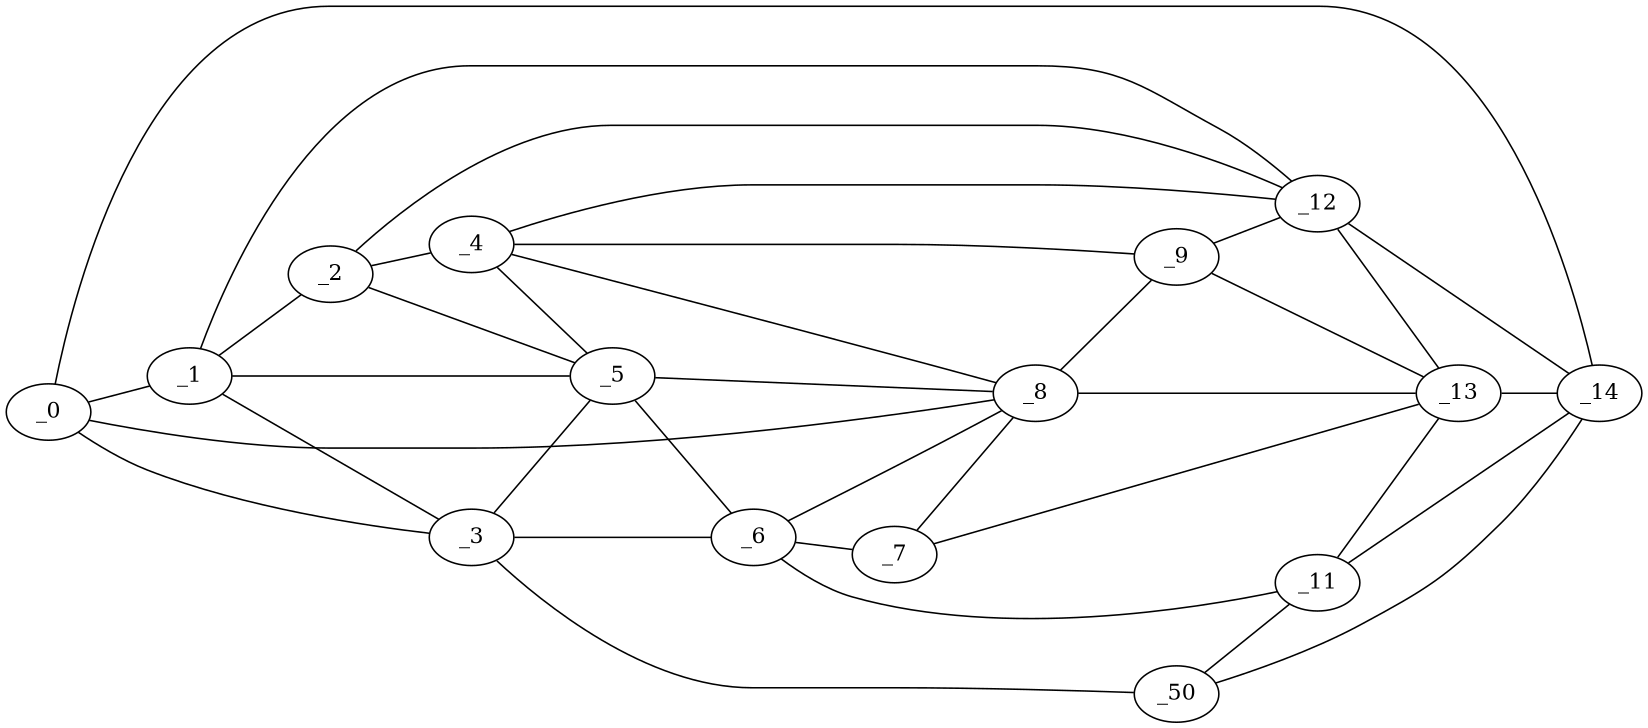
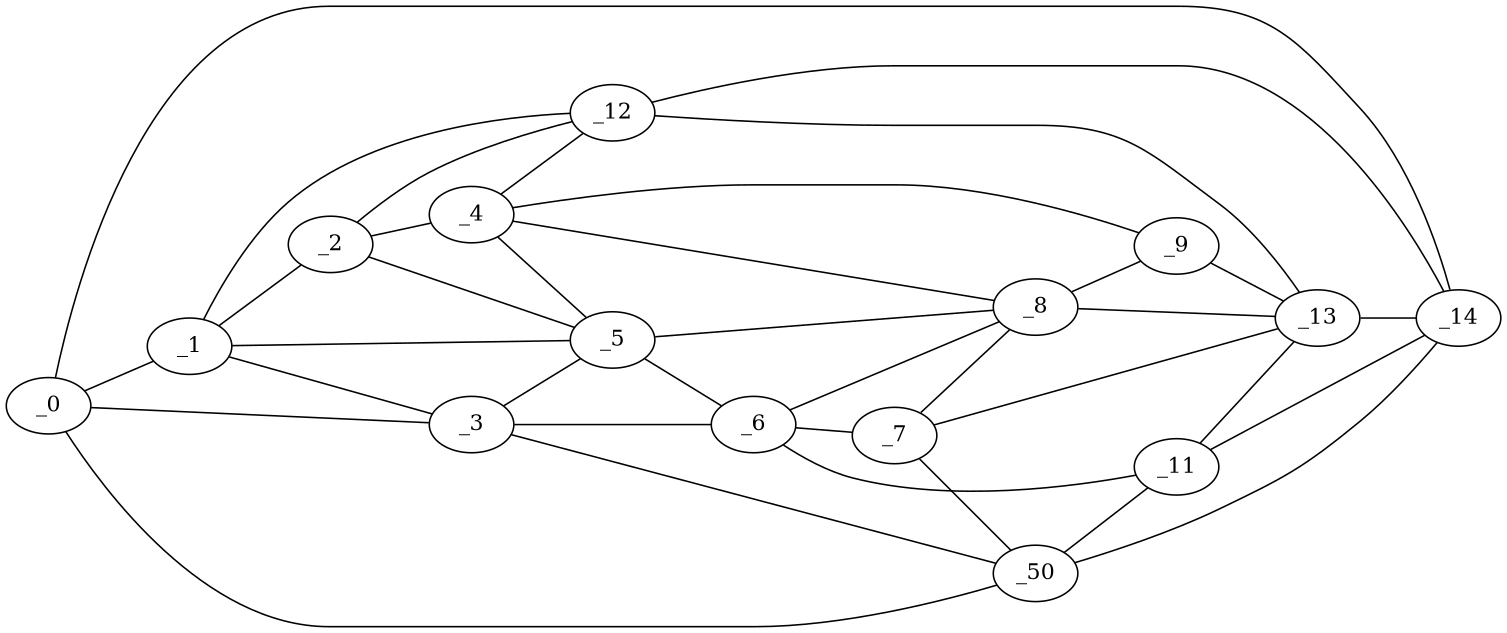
(1247, 230) -> none
(519, 447) -> (495, 627)
none -> (965, 505)
